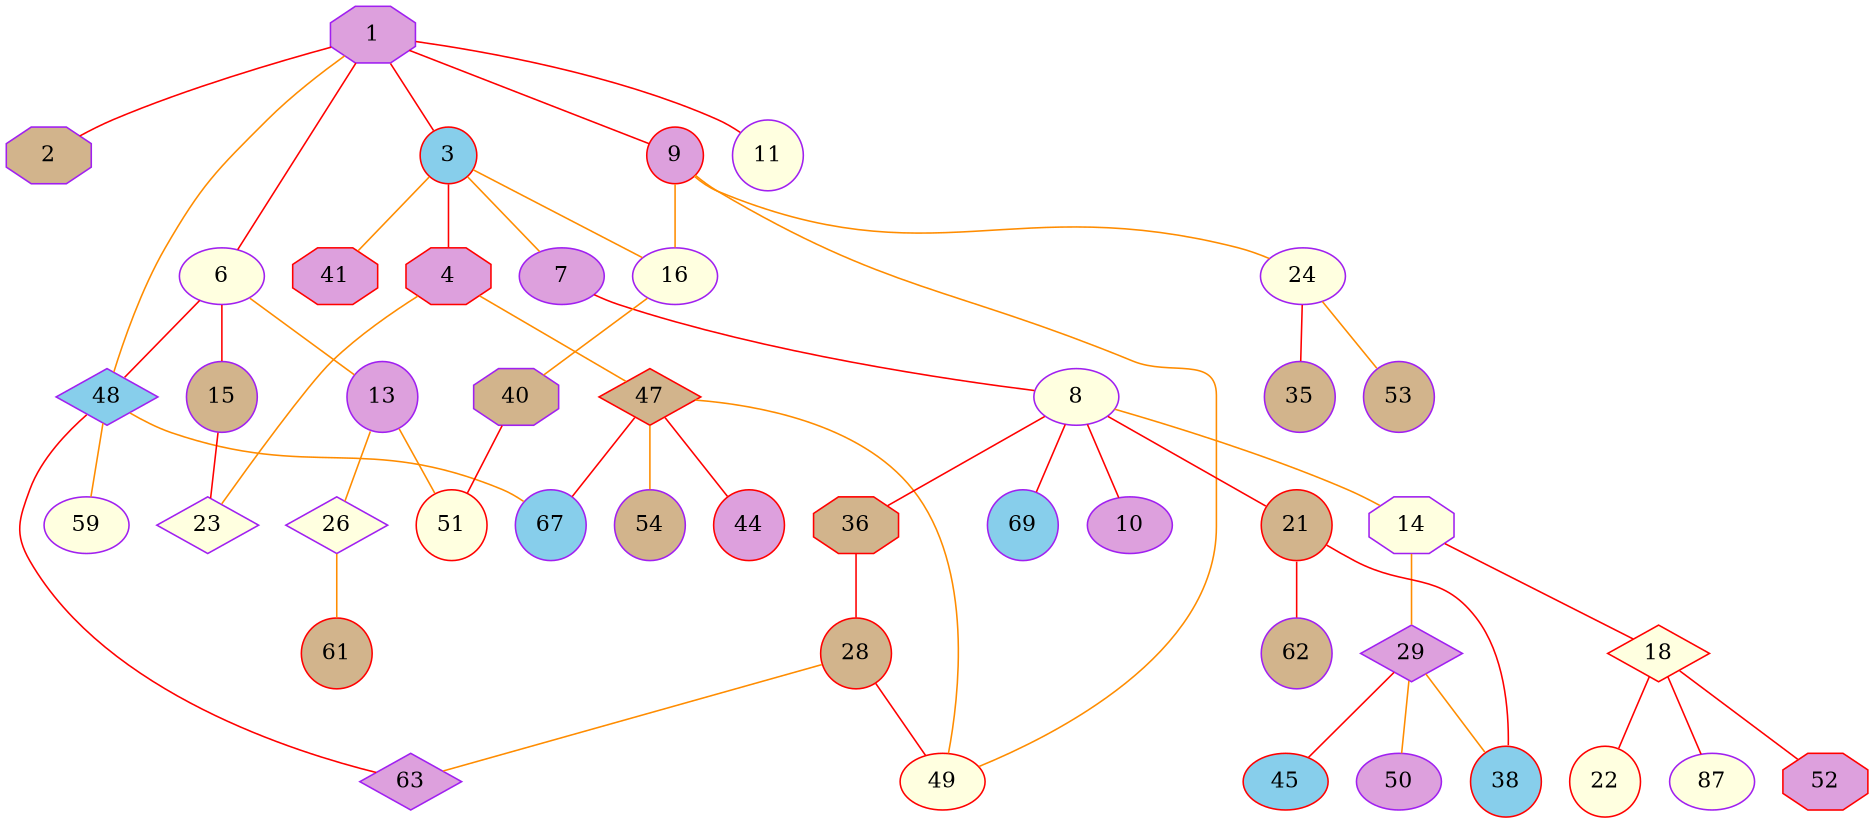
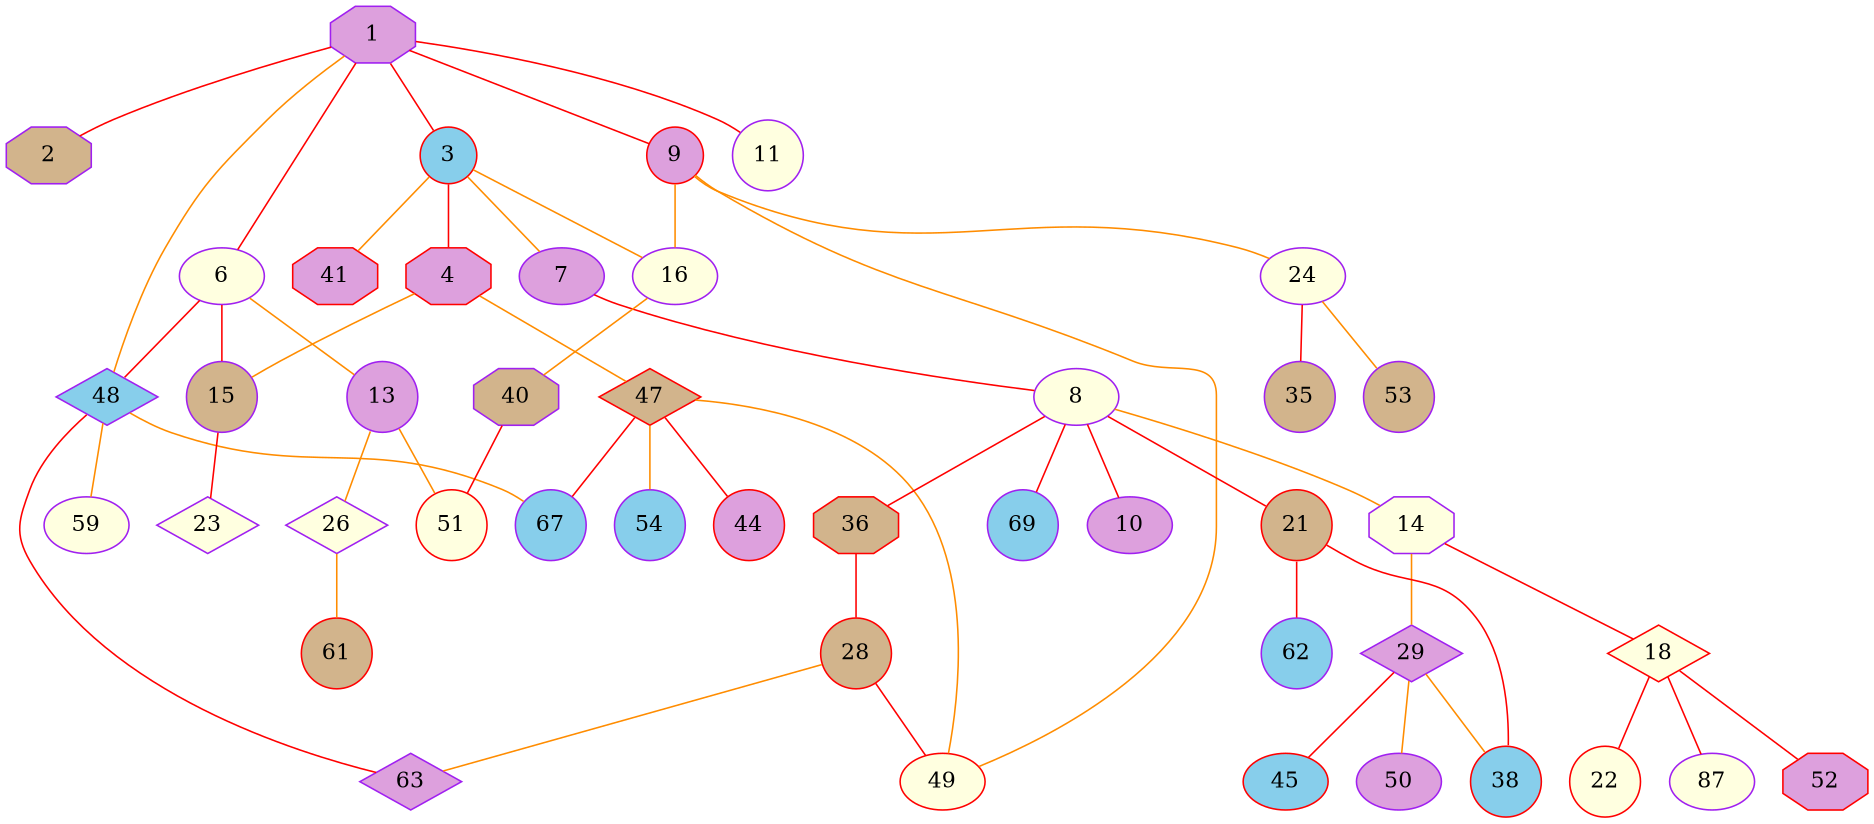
(308, 388) -> (332, 334)
(650, 525) -> (650, 525)
(1297, 653) -> (1297, 653)
